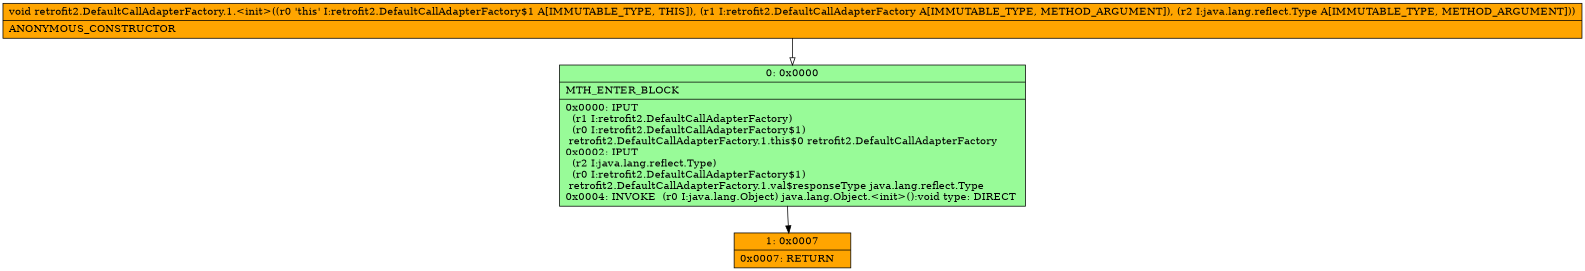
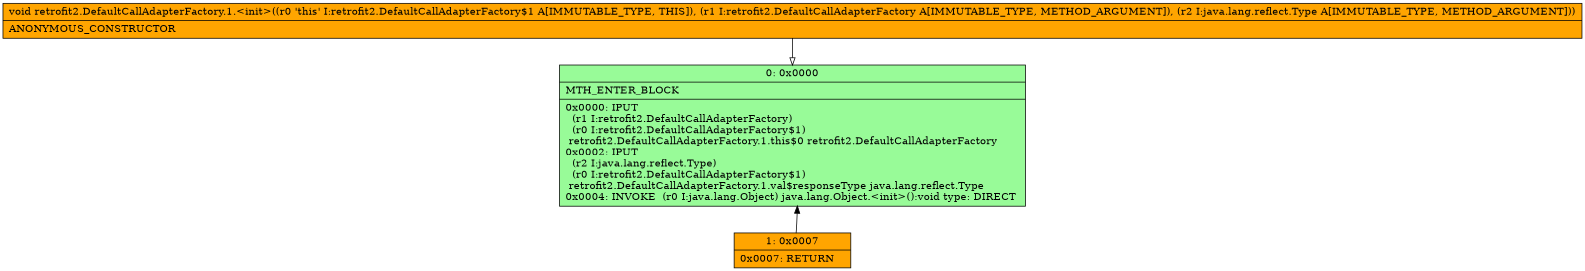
(788, 216) -> (797, 223)
